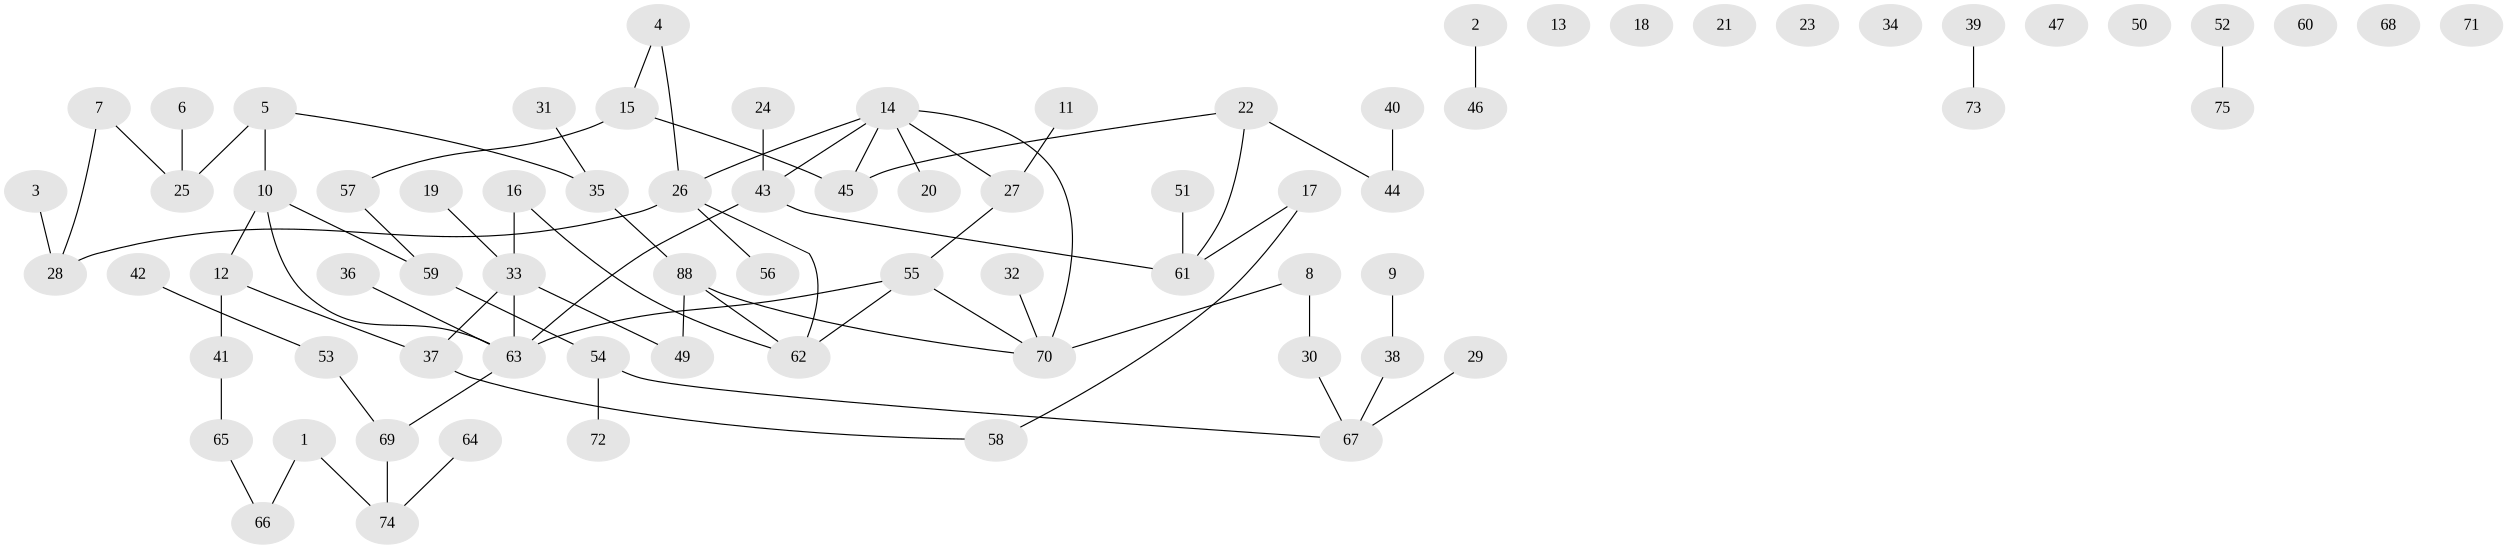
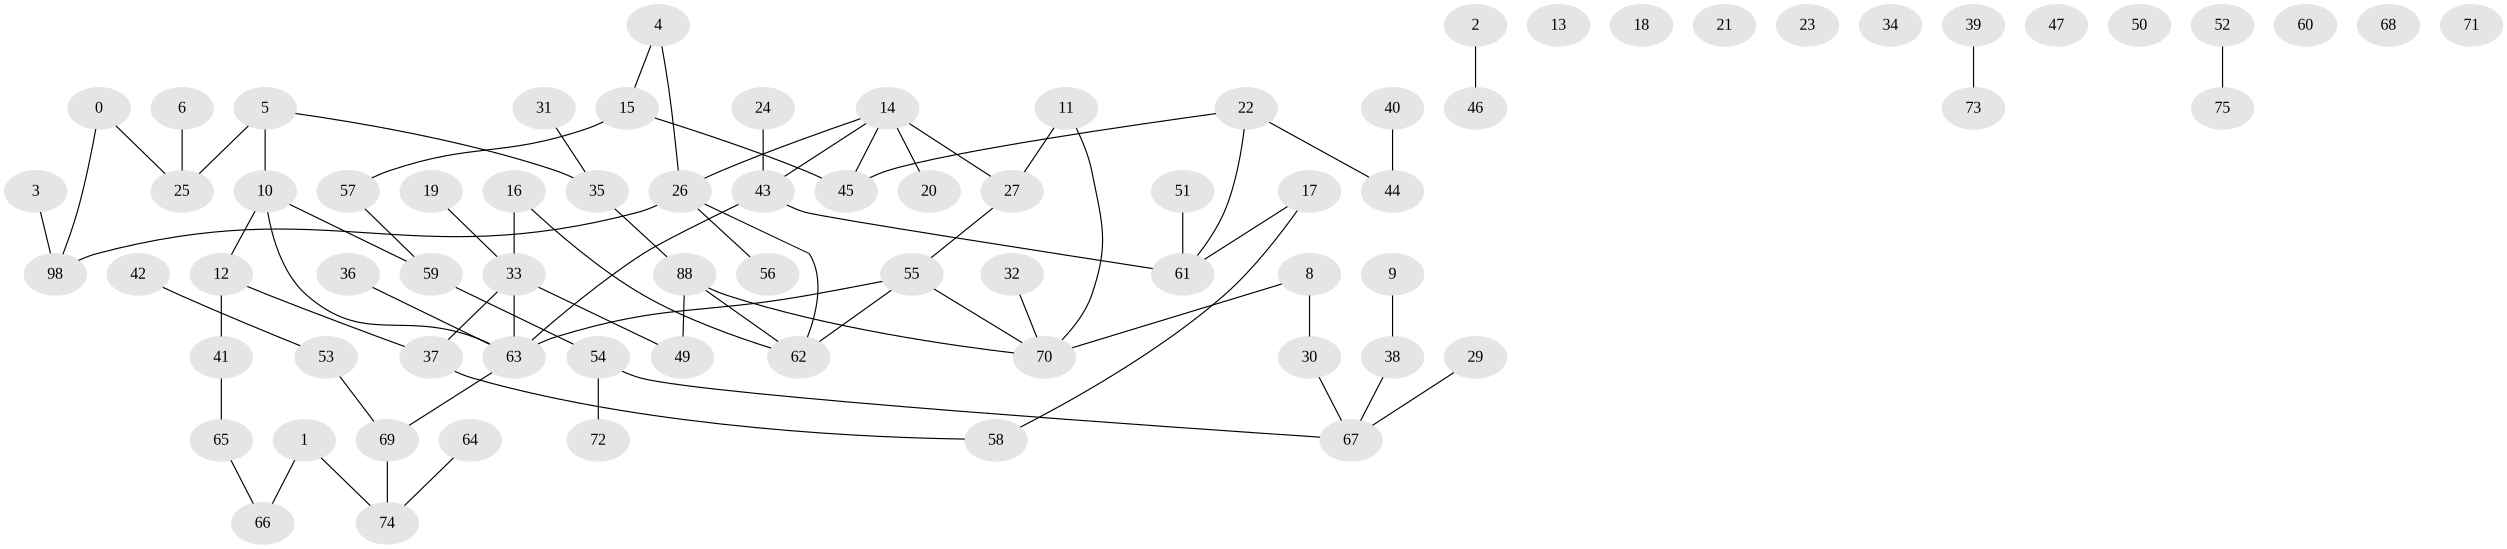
(99, 108) -> (99, 108)
(1058, 180) -> (1102, 237)
(55, 274) -> (55, 274)
